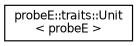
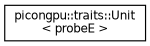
(69, 23) -> (75, 23)
